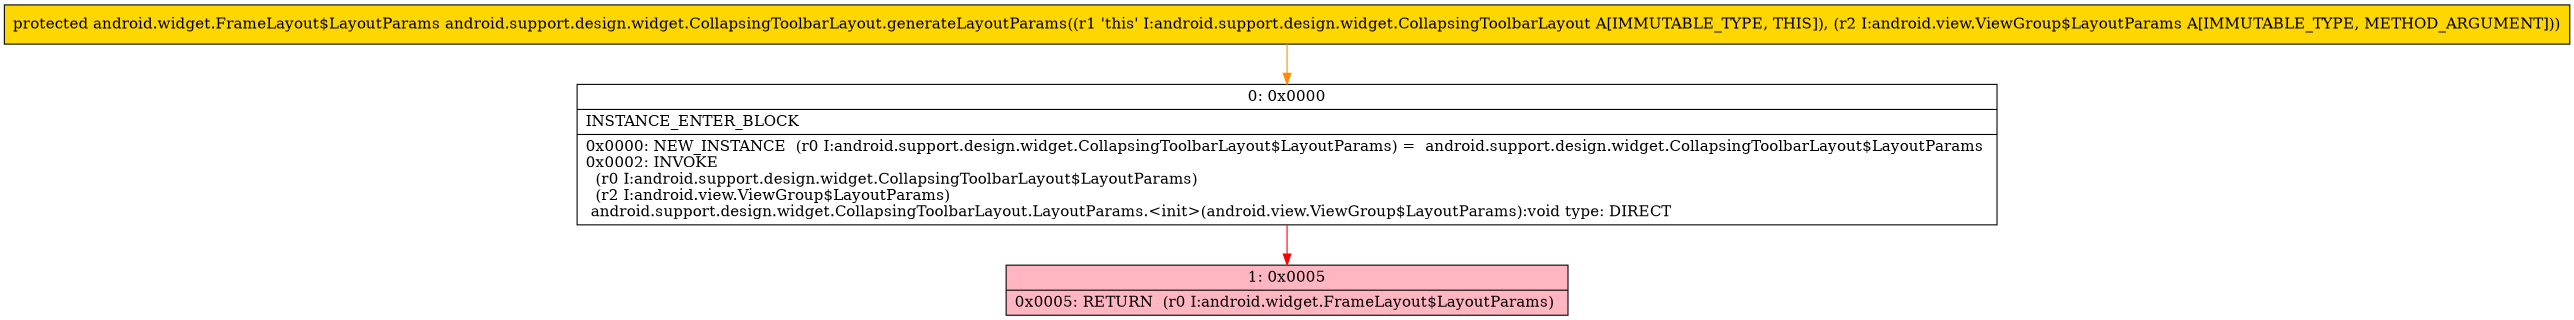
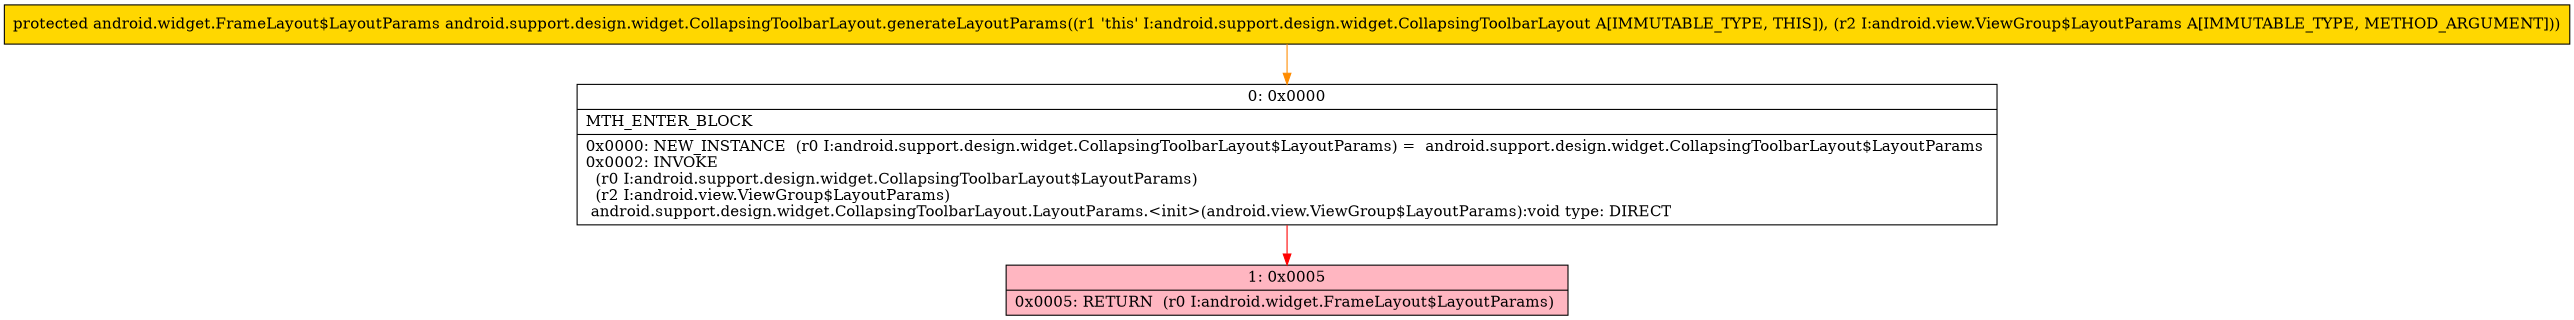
(693, 121) -> (670, 121)
